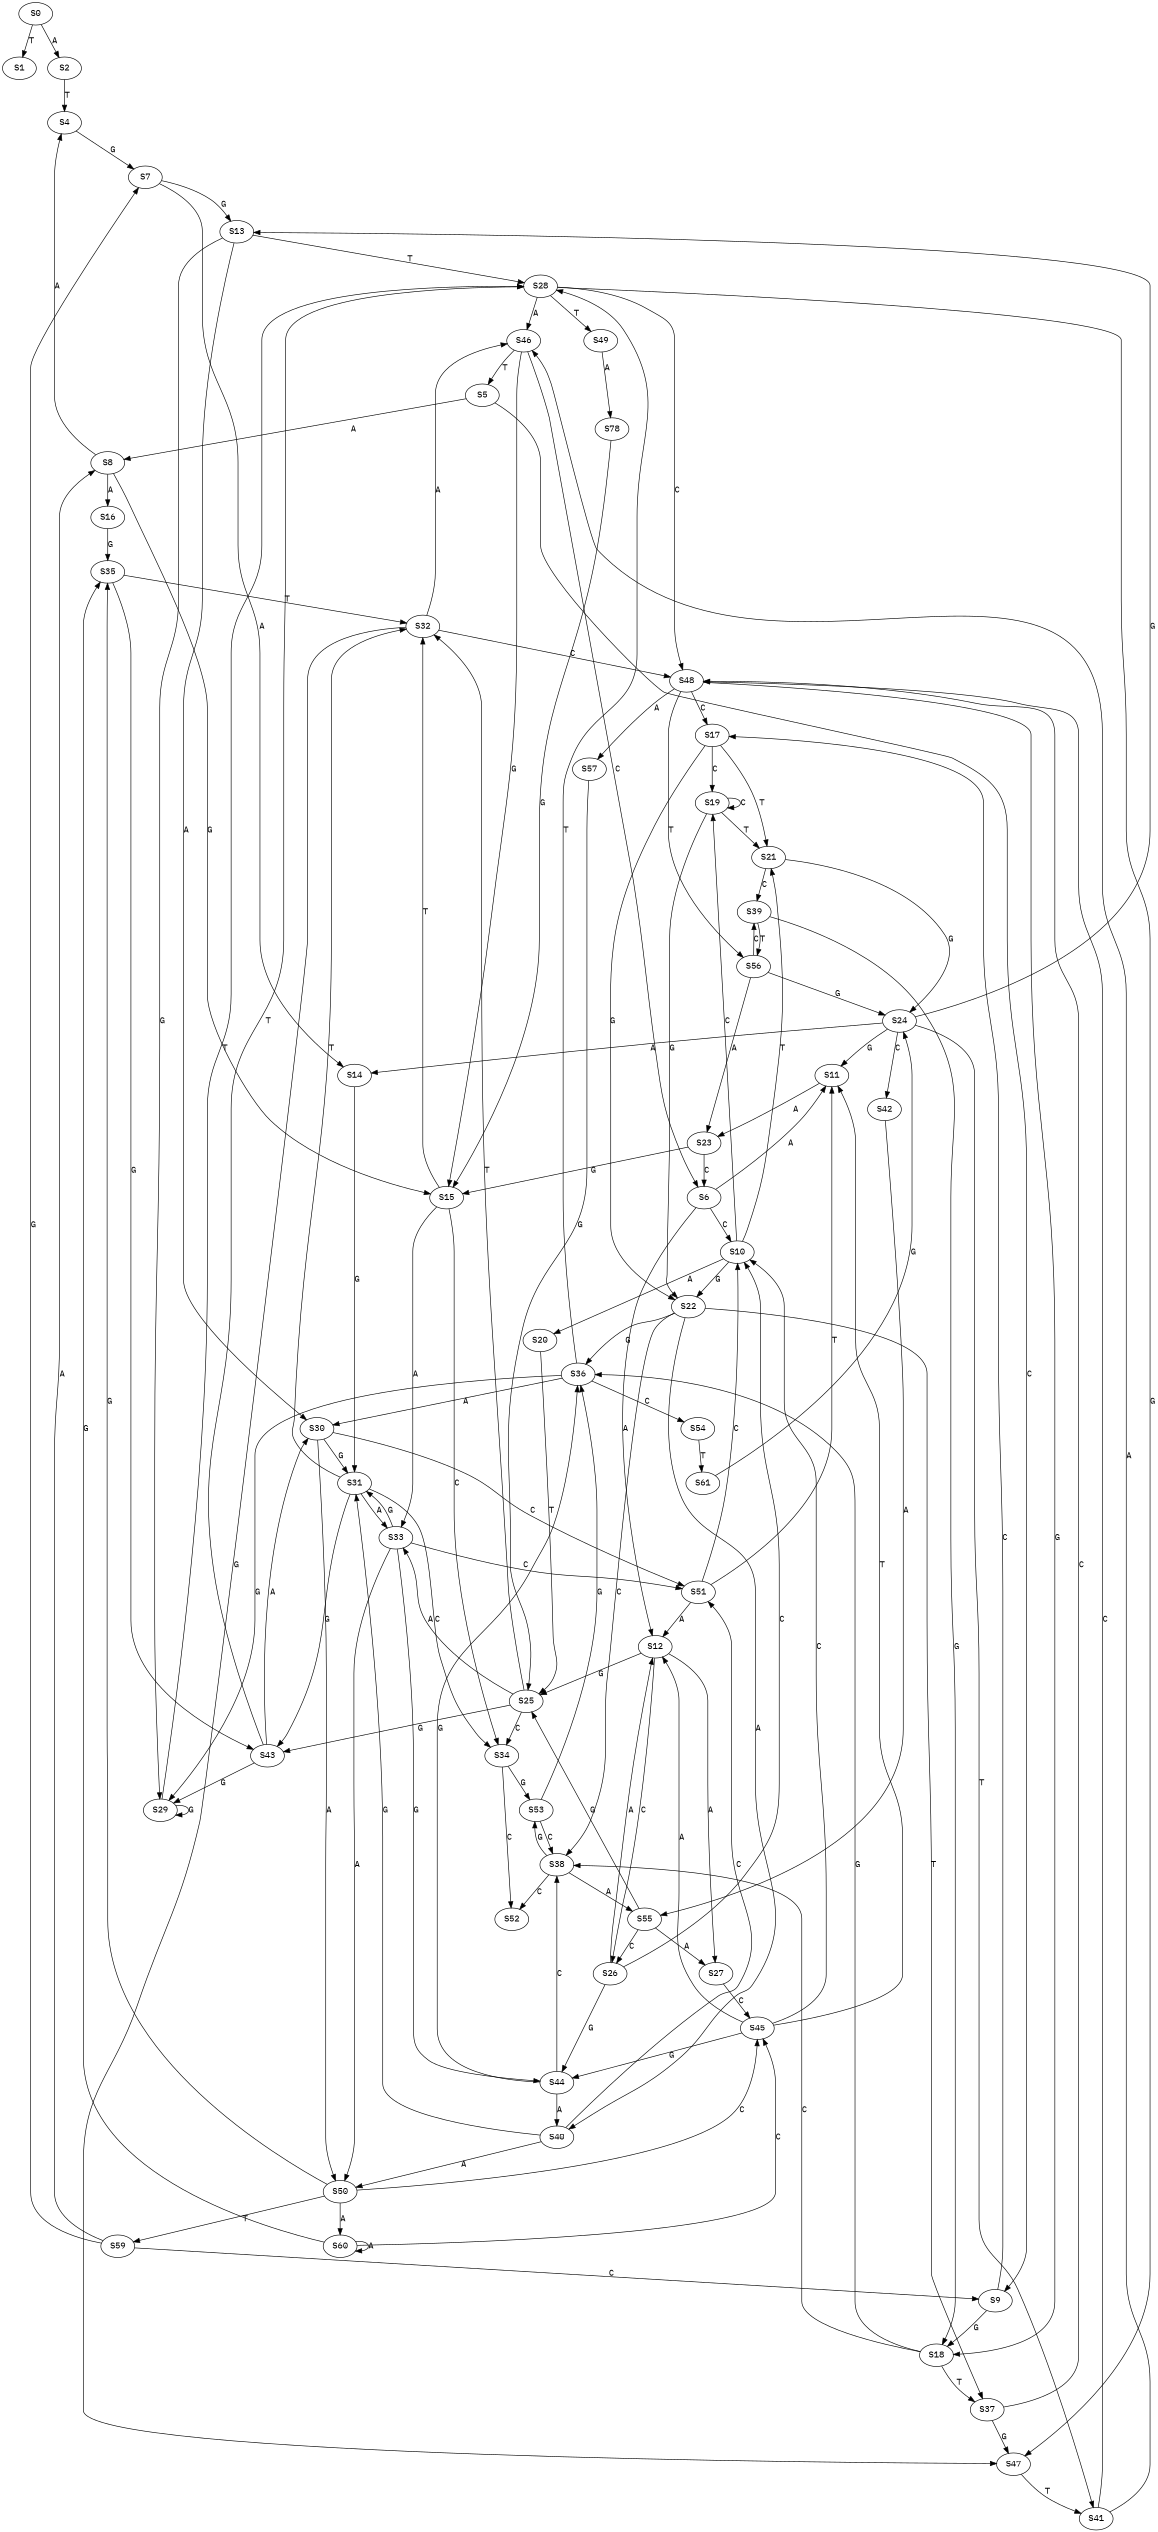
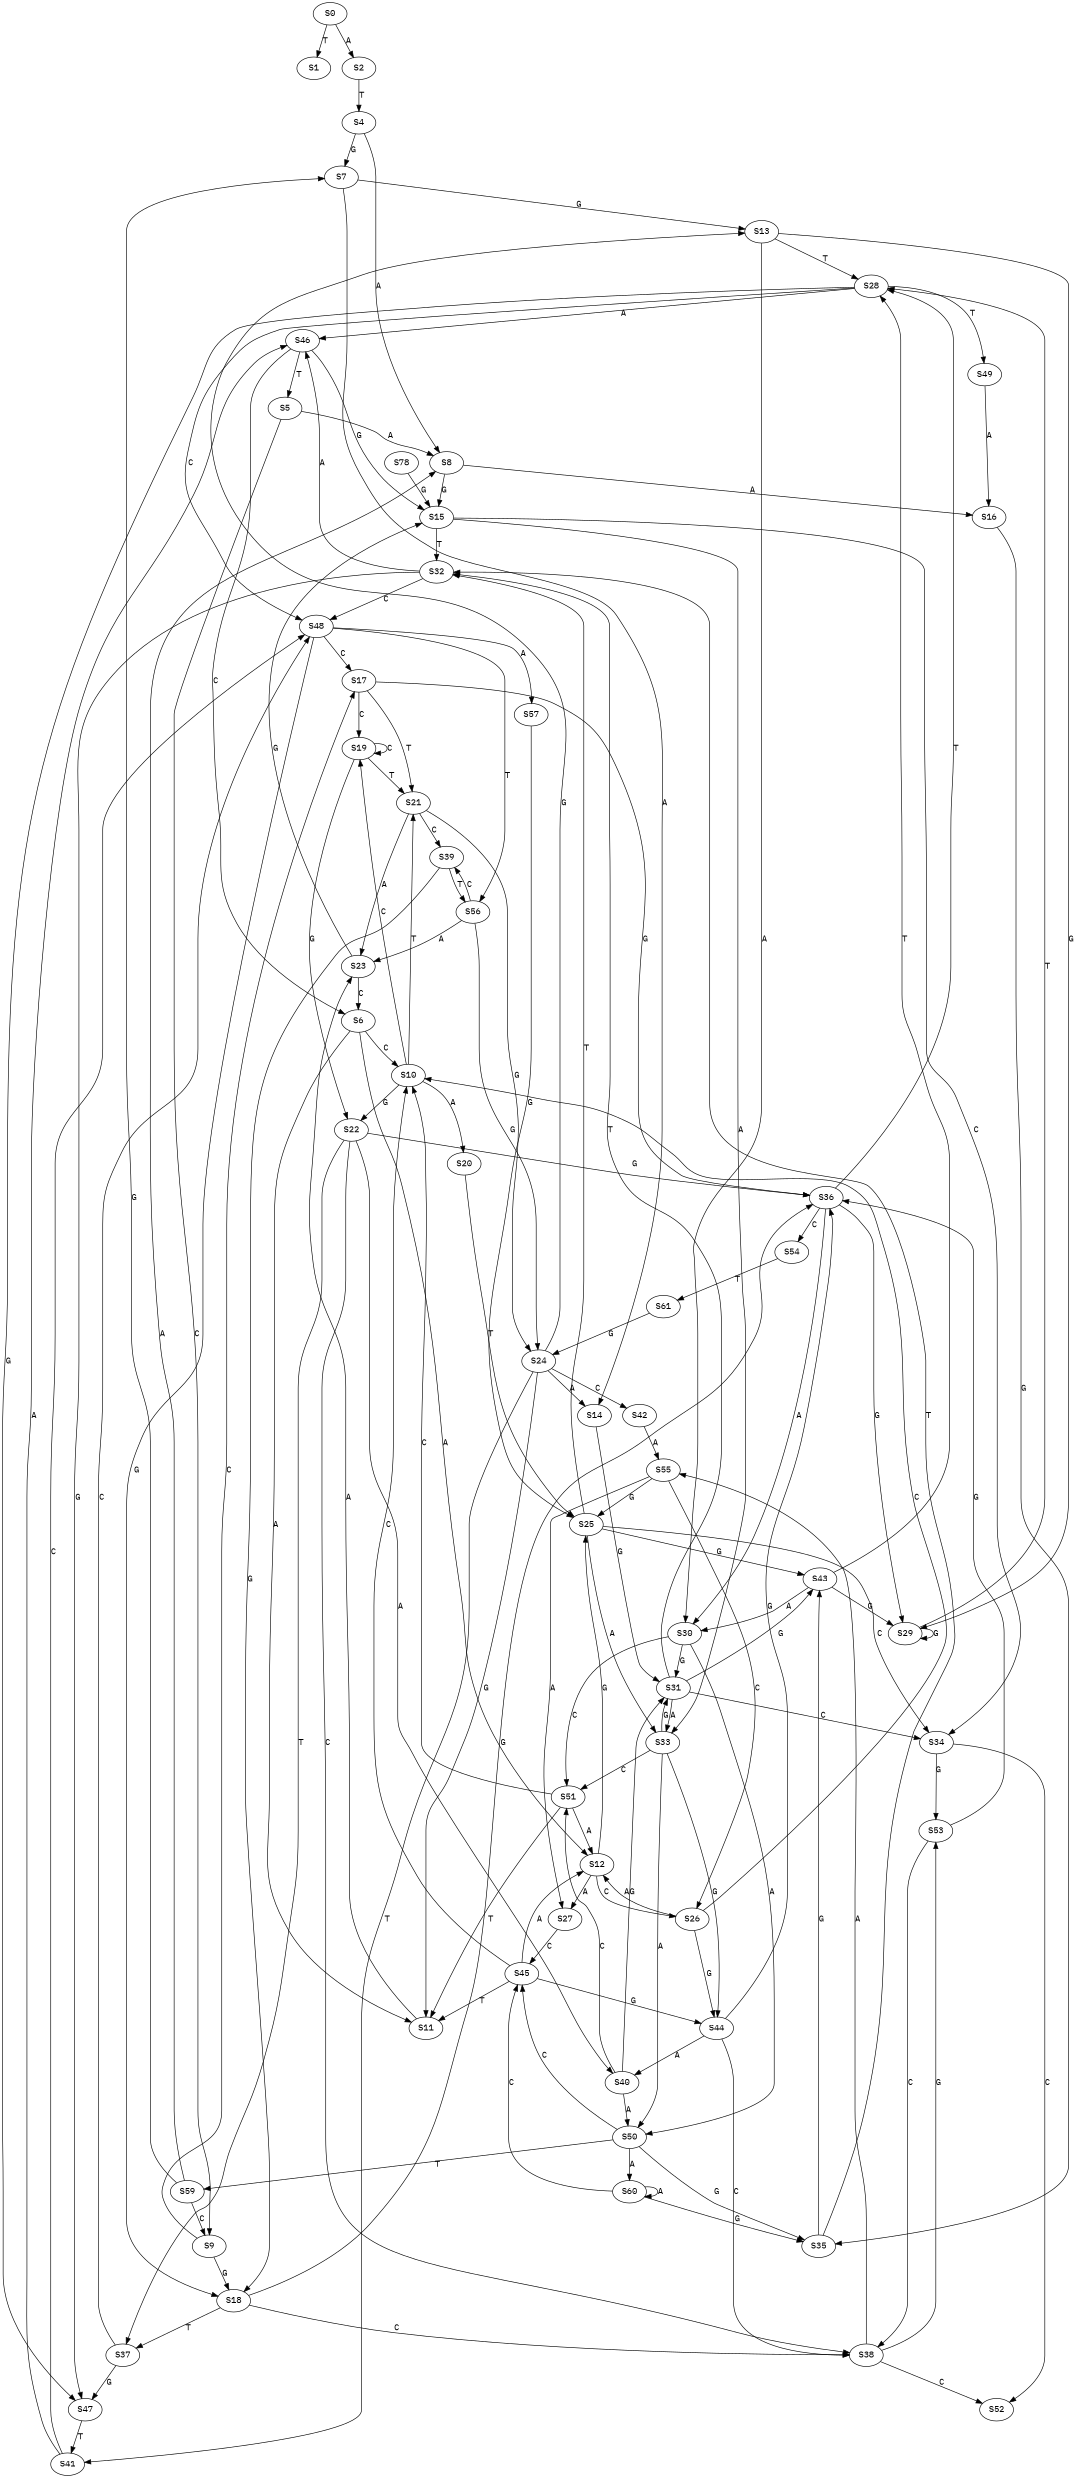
(54, 305) -> (377, 296)
(606, 382) -> (987, 443)
none -> (382, 880)
(610, 1023) -> (645, 904)
